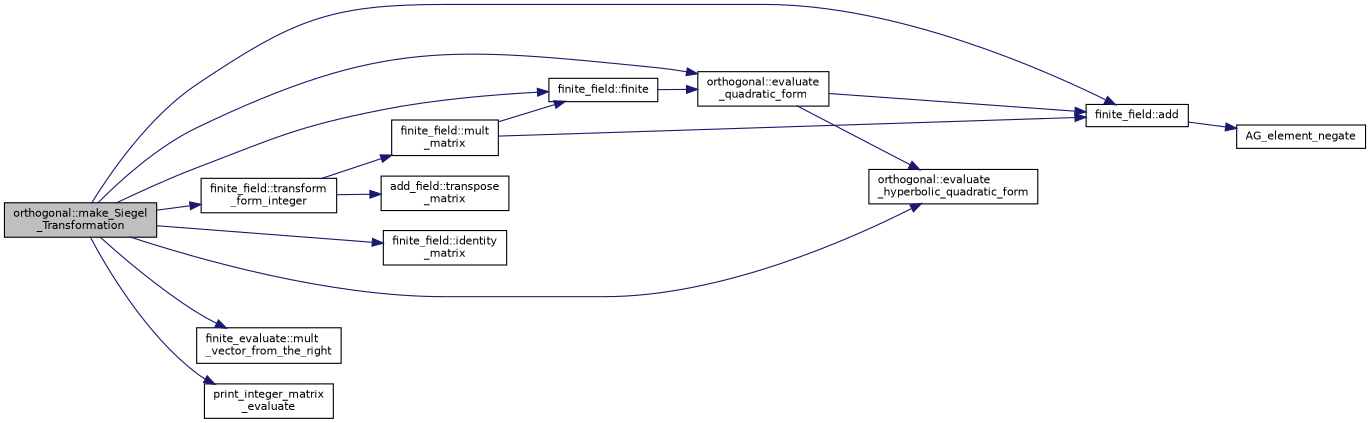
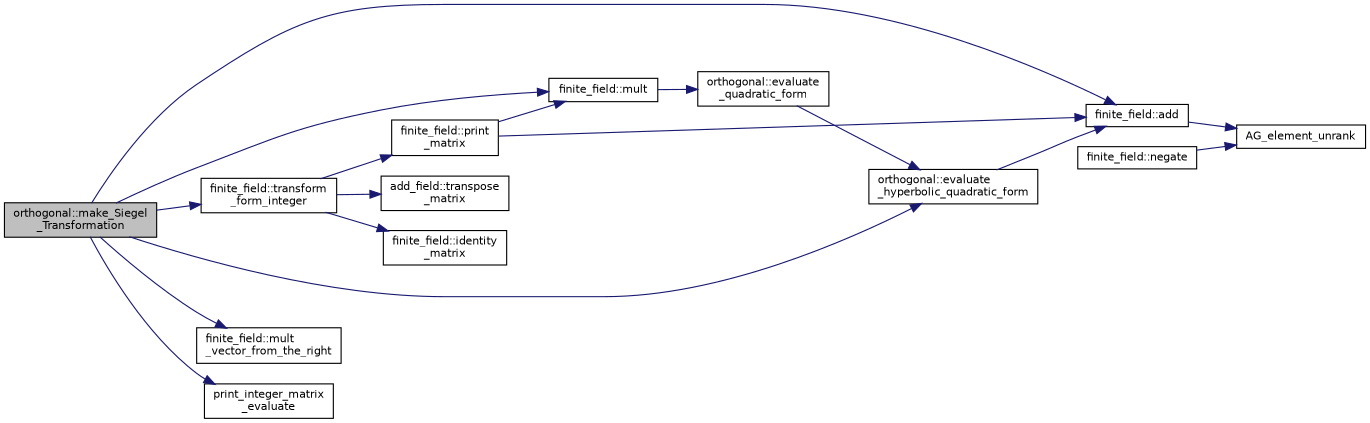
(374, 64) -> none
(603, 90) -> (603, 90)
(952, 102) -> (1046, 150)
(1301, 137) -> (1301, 137)
(445, 138) -> (445, 138)
none -> (1137, 158)
(264, 234) -> (351, 220)
(269, 346) -> (269, 346)
